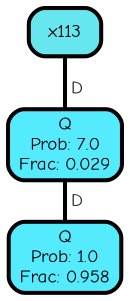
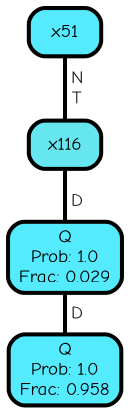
none -> (65, 32)
(65, 32) -> (65, 145)
(65, 145) -> (65, 257)
